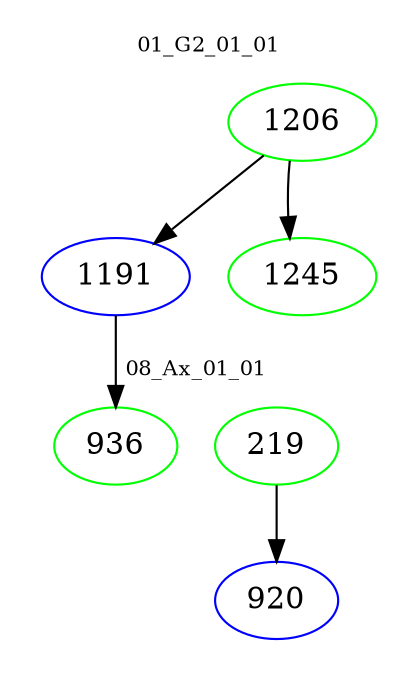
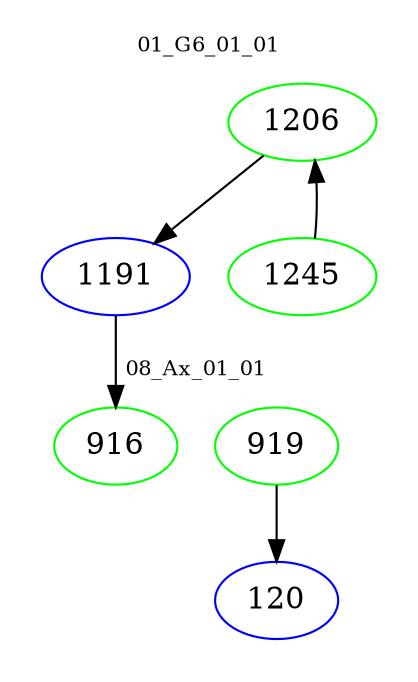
(209, 46) -> (209, 46)
(288, 189) -> (317, 211)
(116, 446) -> (116, 446)
(277, 446) -> (277, 446)
(277, 600) -> (277, 600)
